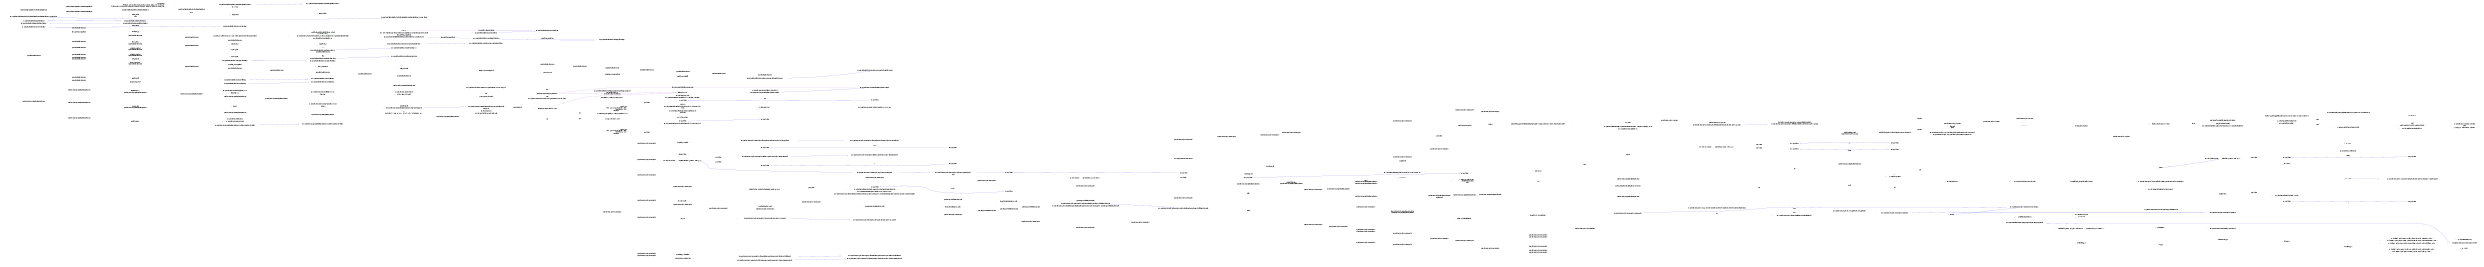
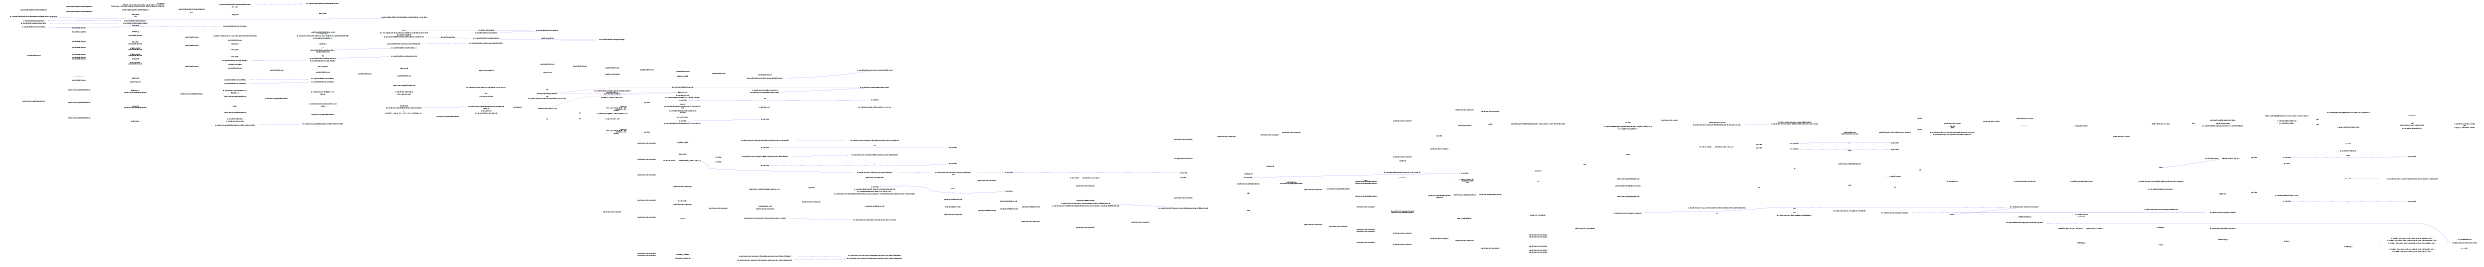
(79, 77) -> (79, 77)
